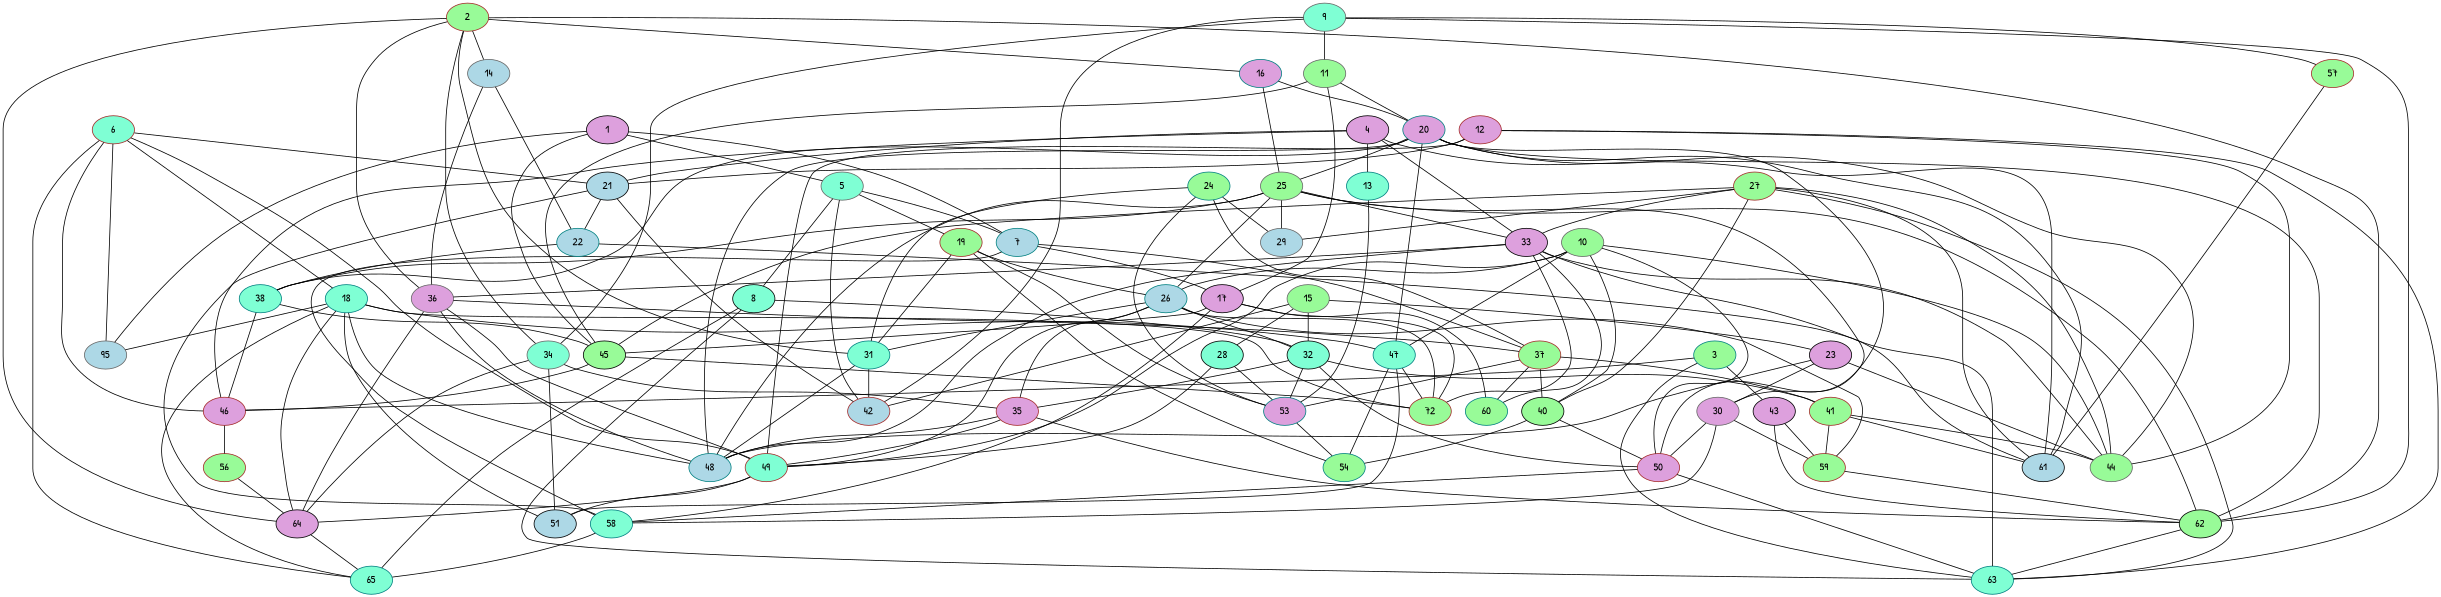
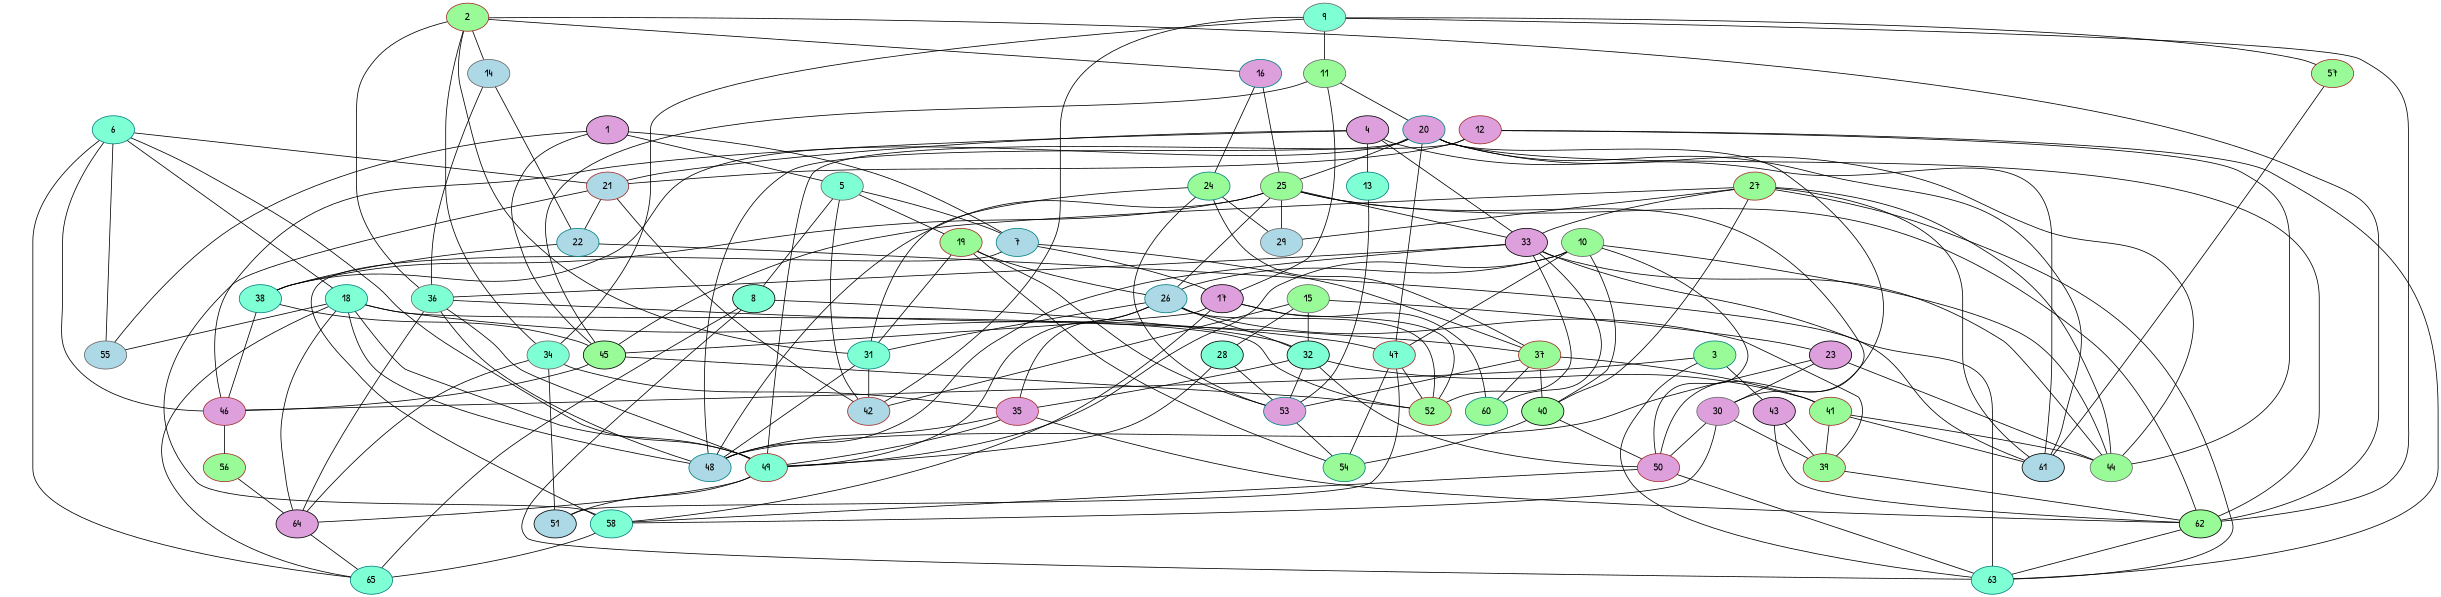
(1343, 100) -> (1236, 128)
(113, 130) -> (113, 130)
(3, 178) -> none
(608, 186) -> (608, 186)
(432, 299) -> (432, 299)
(106, 355) -> (106, 355)
(1394, 355) -> (1394, 355)
(1430, 411) -> (1430, 411)
(412, 438) -> (538, 417)
(1824, 468) -> (1824, 468)
